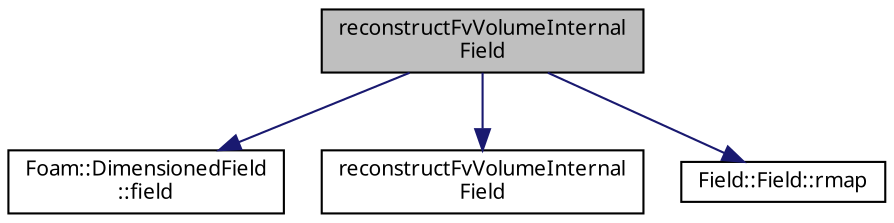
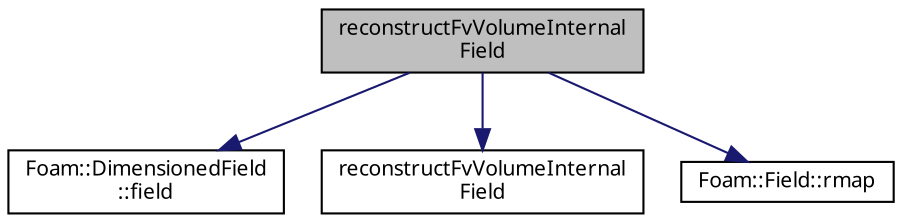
(783, 182) -> (787, 182)
